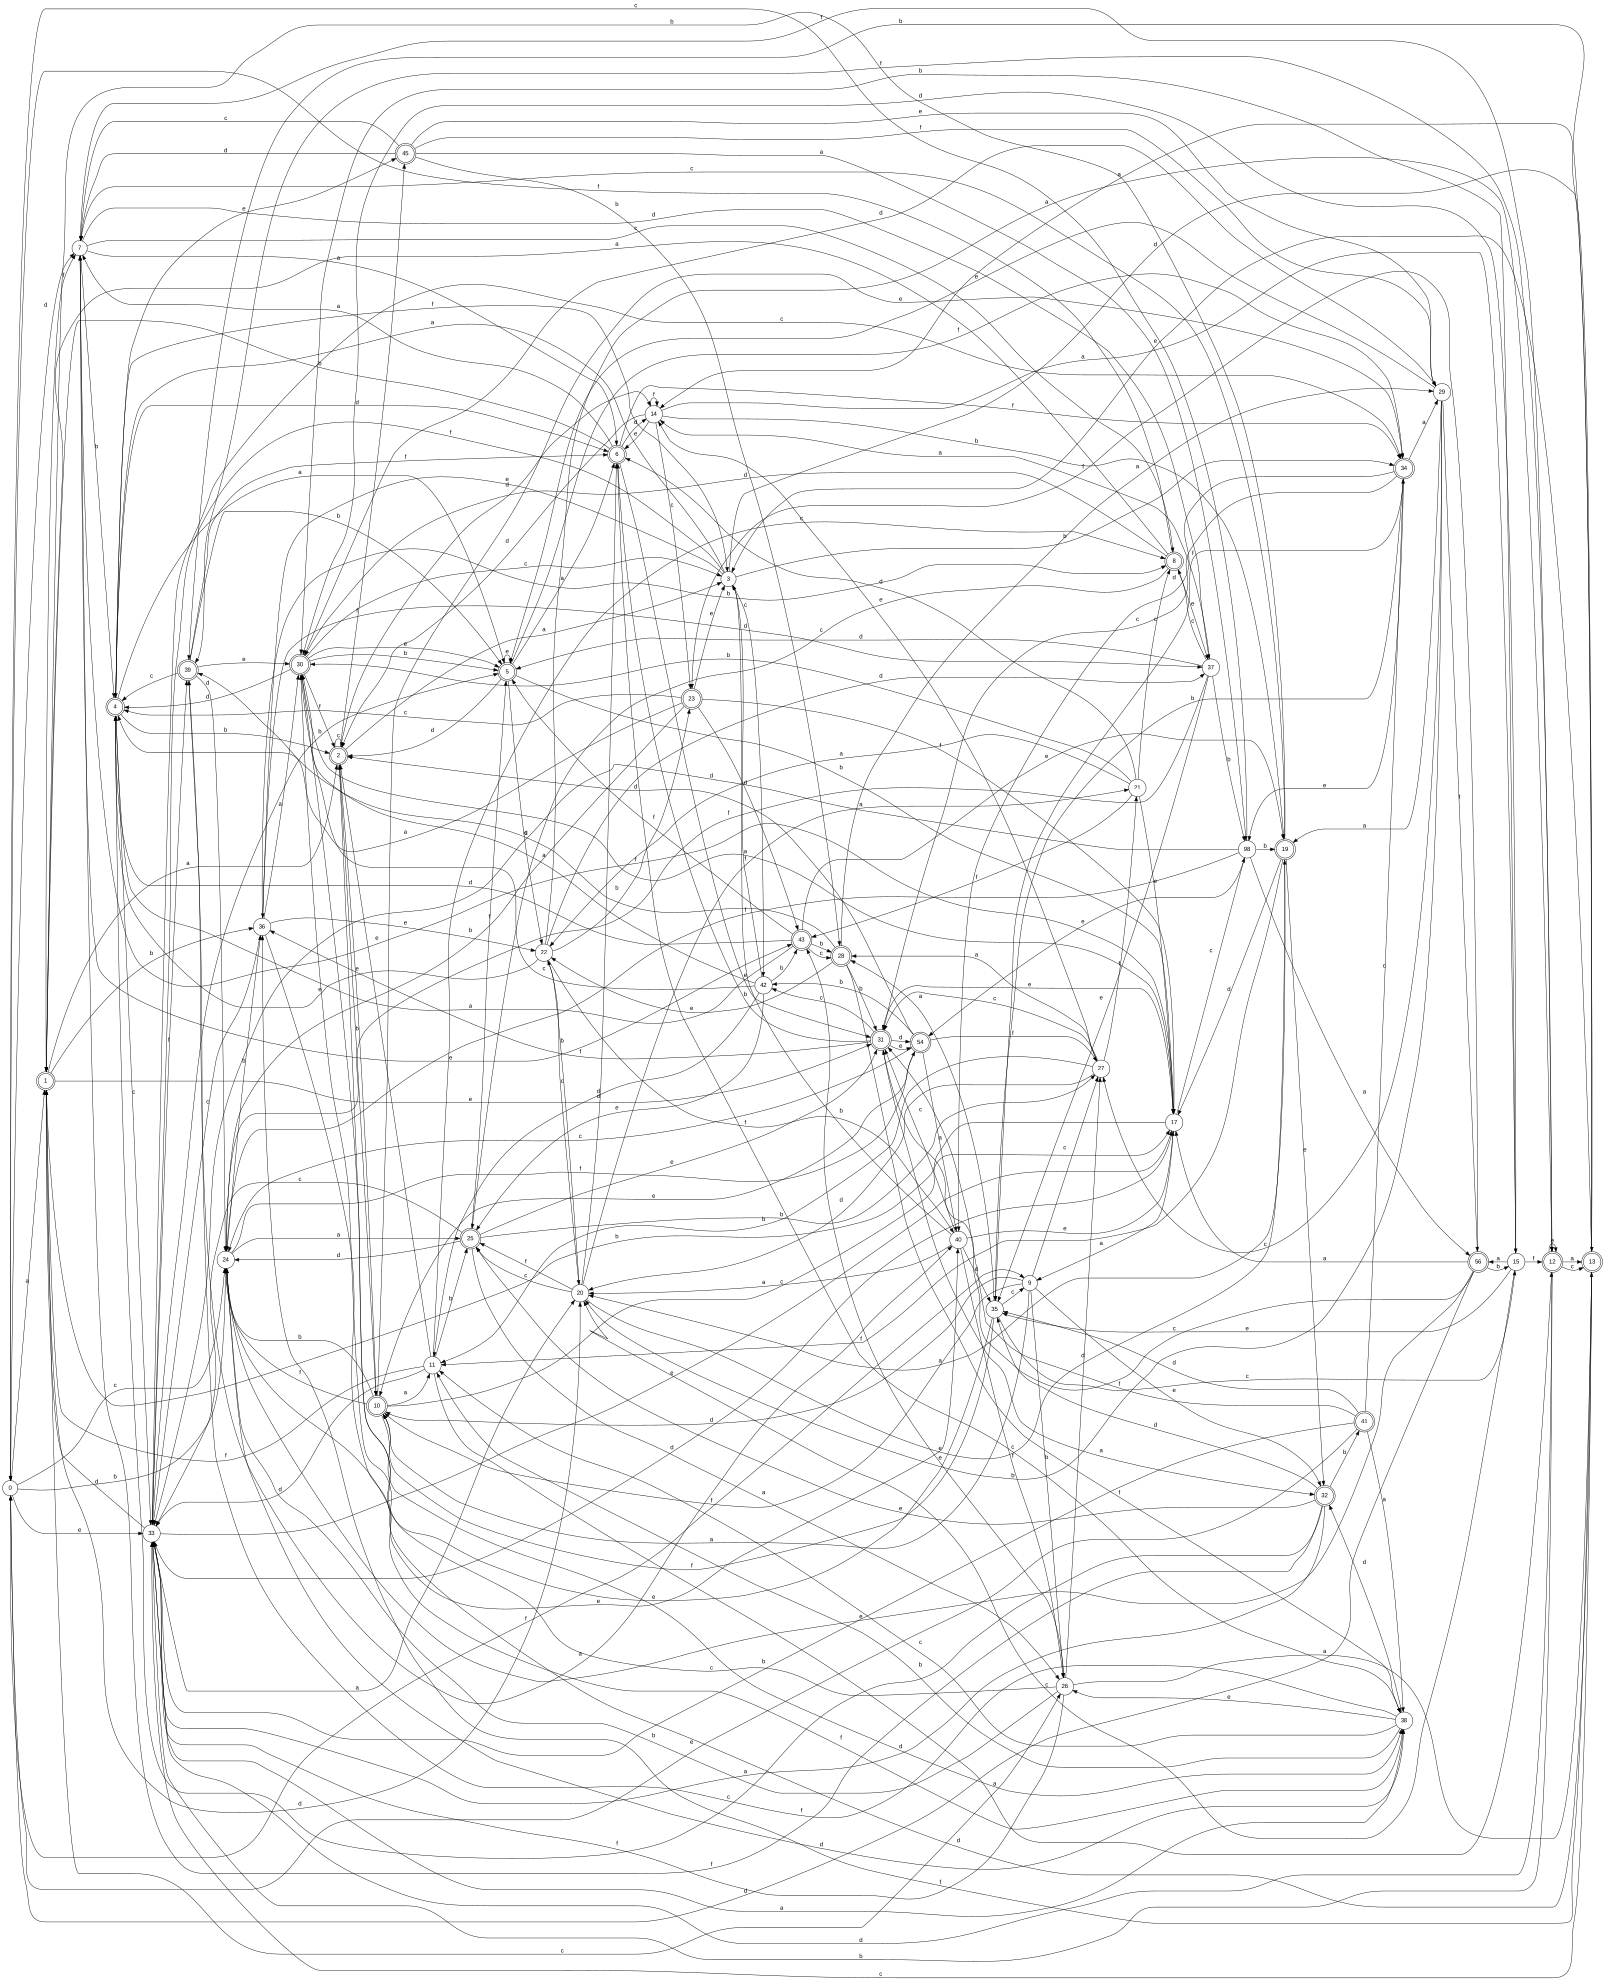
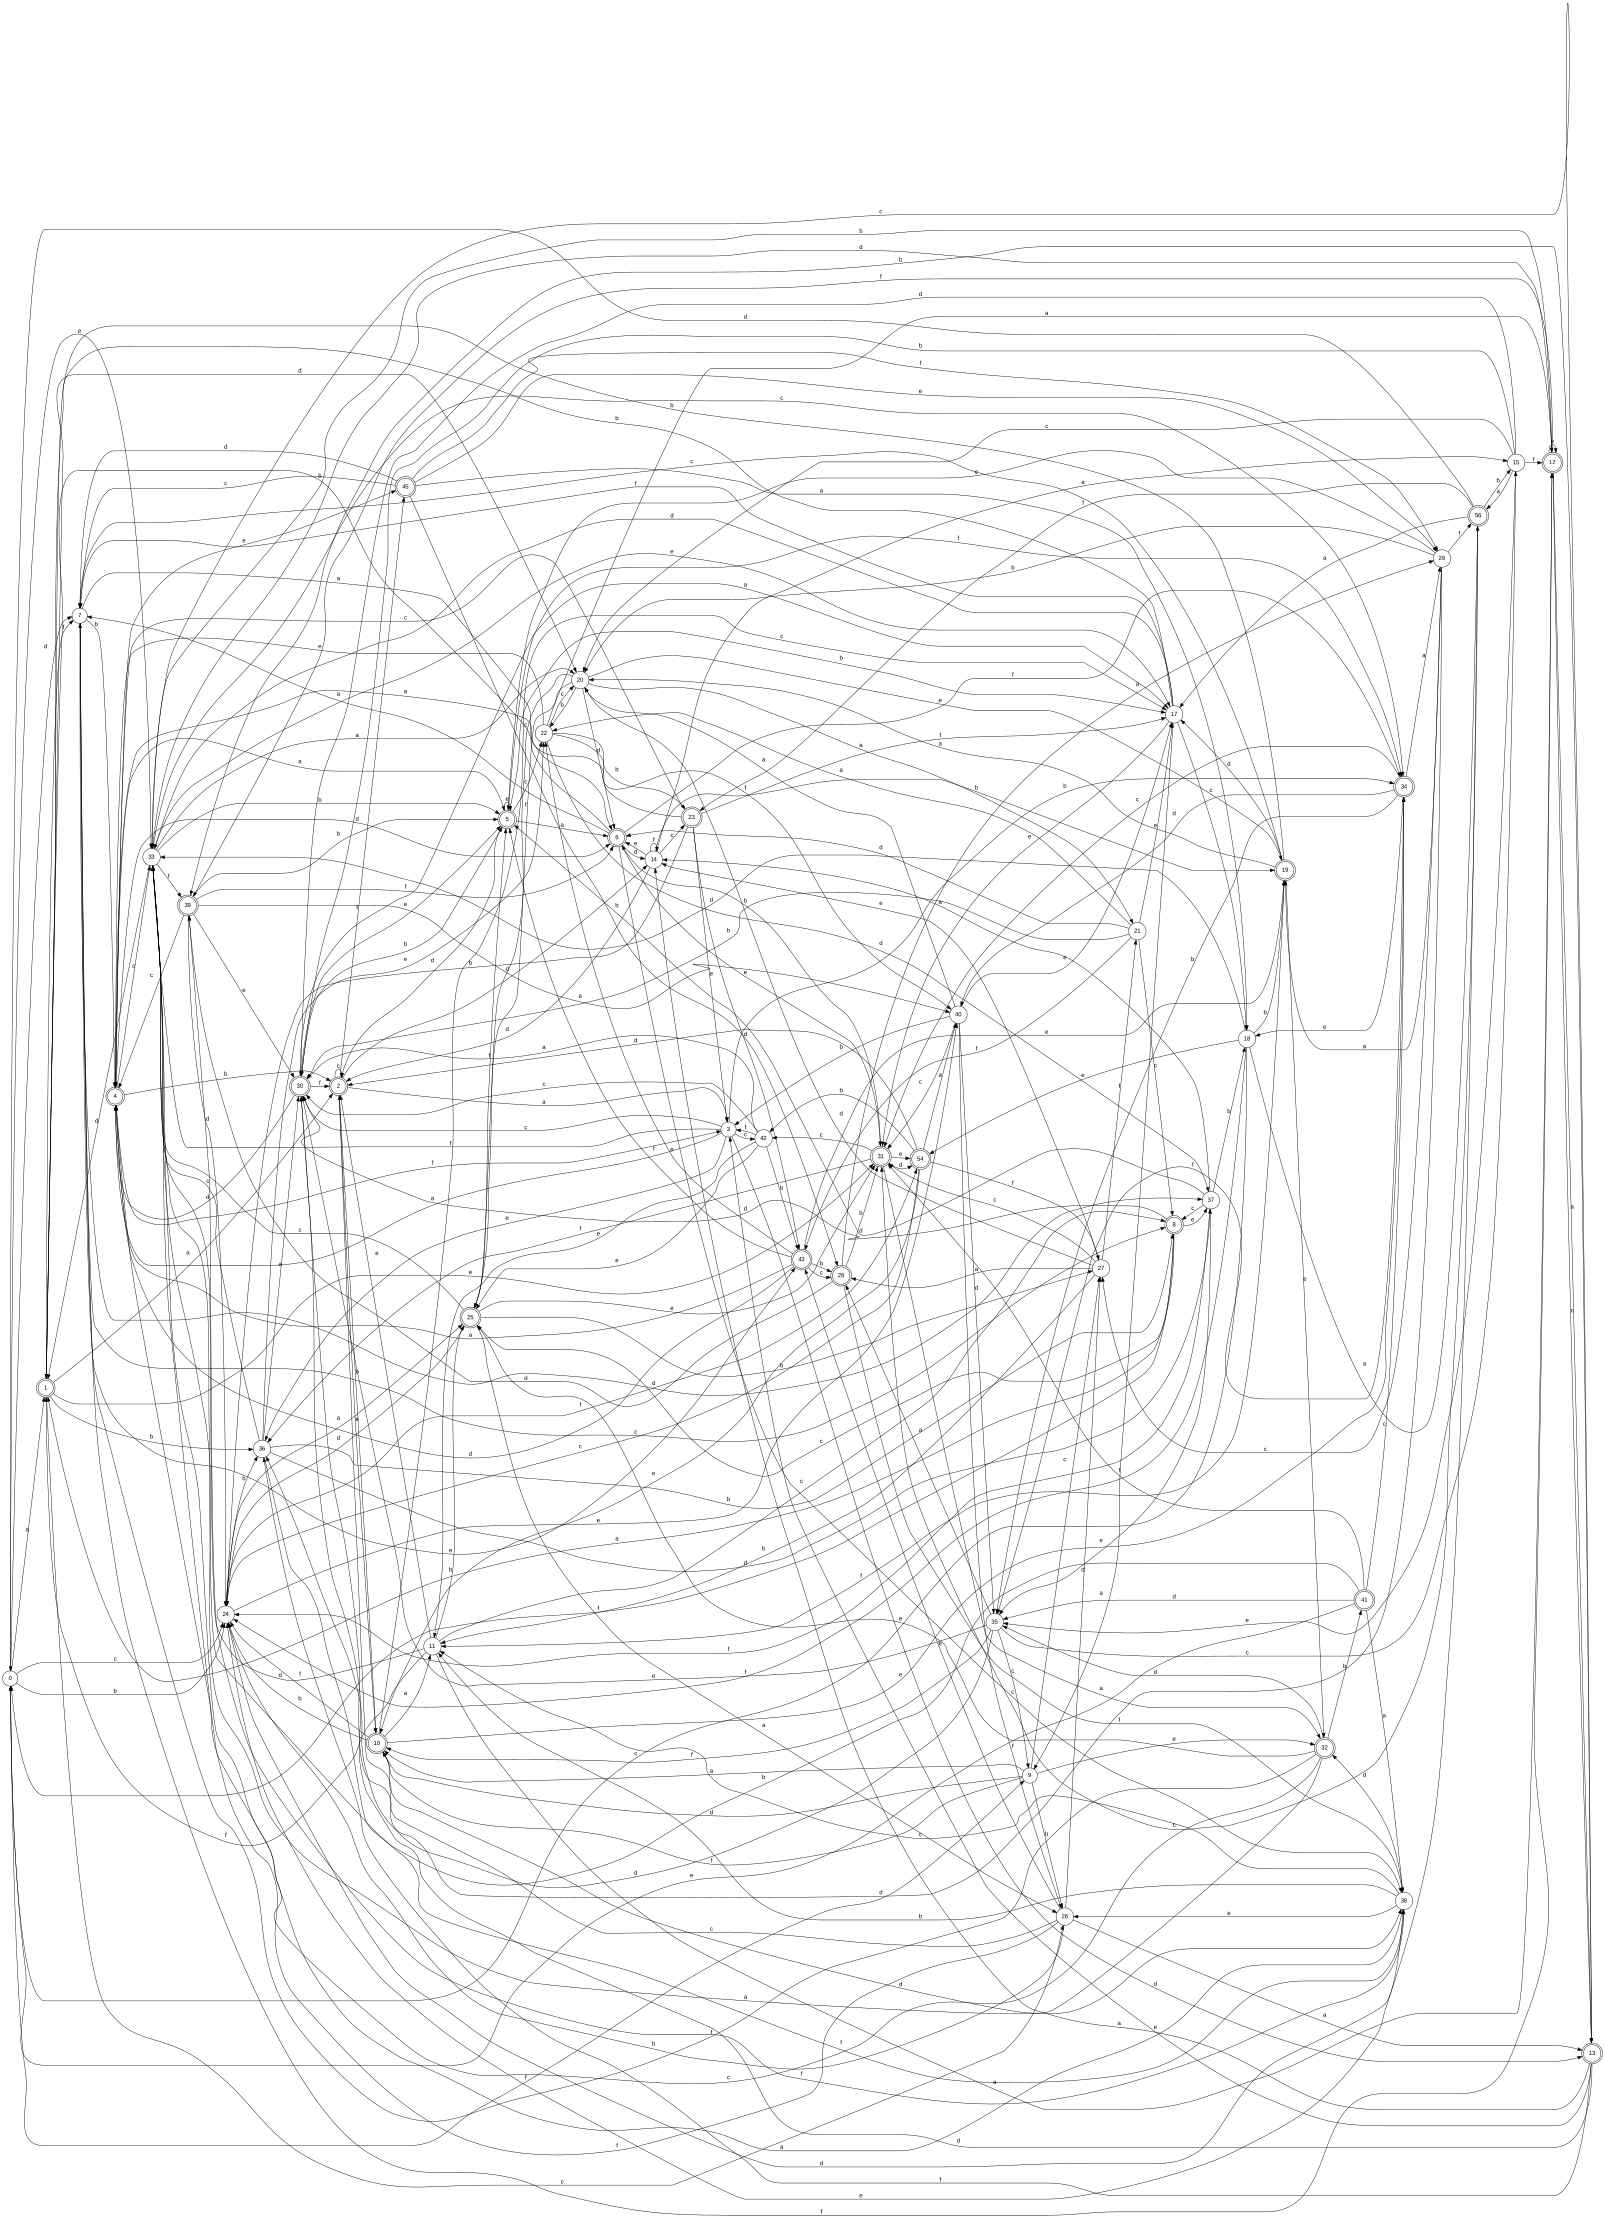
(501, 570) -> (508, 1131)
(1247, 849) -> (1247, 1039)
(694, 1012) -> (615, 1031)
(598, 1091) -> (598, 1234)
none -> (541, 1887)
